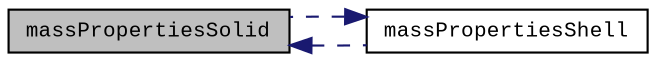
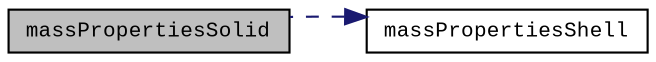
(339, 46) -> none
